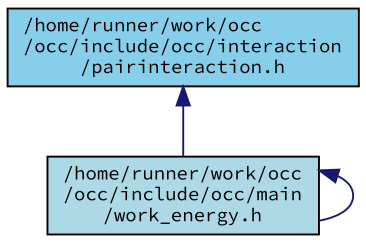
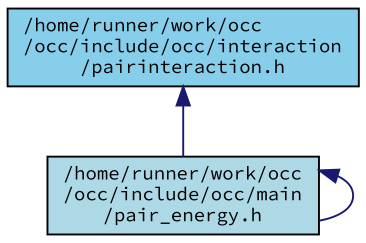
(183, 196) -> (183, 196)
